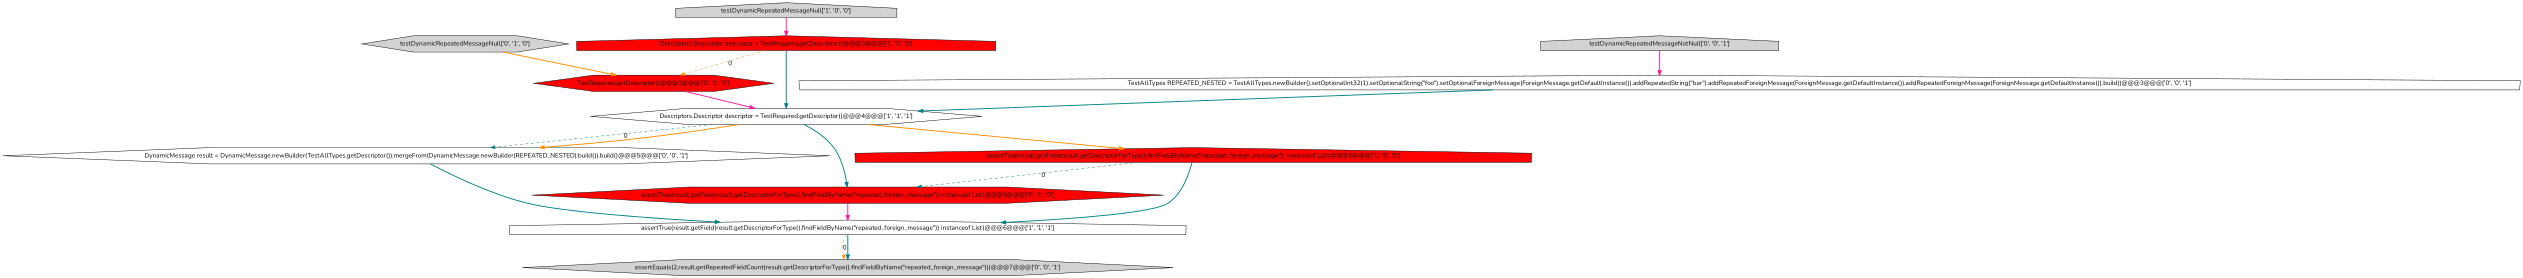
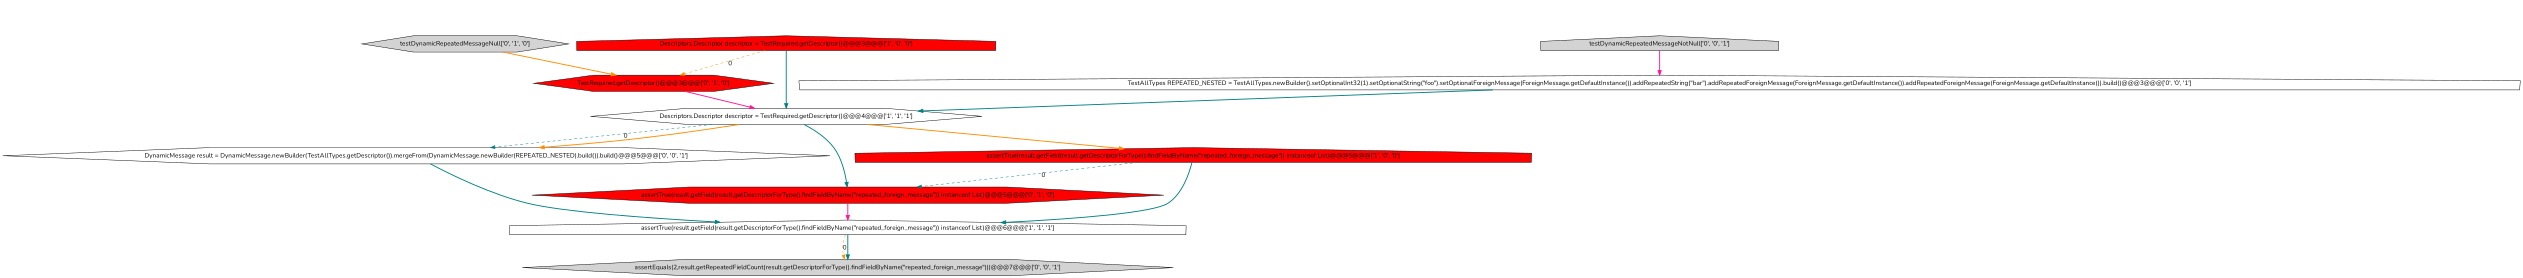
(786, 11) -> none
